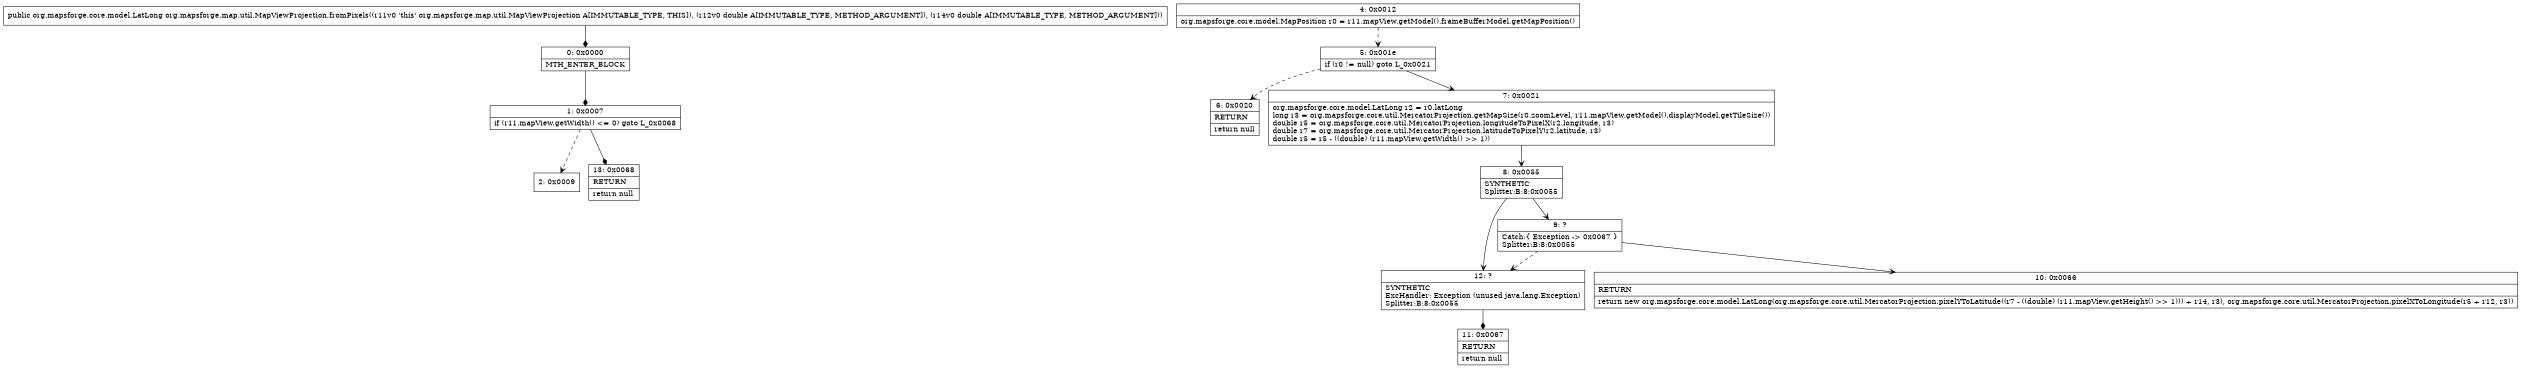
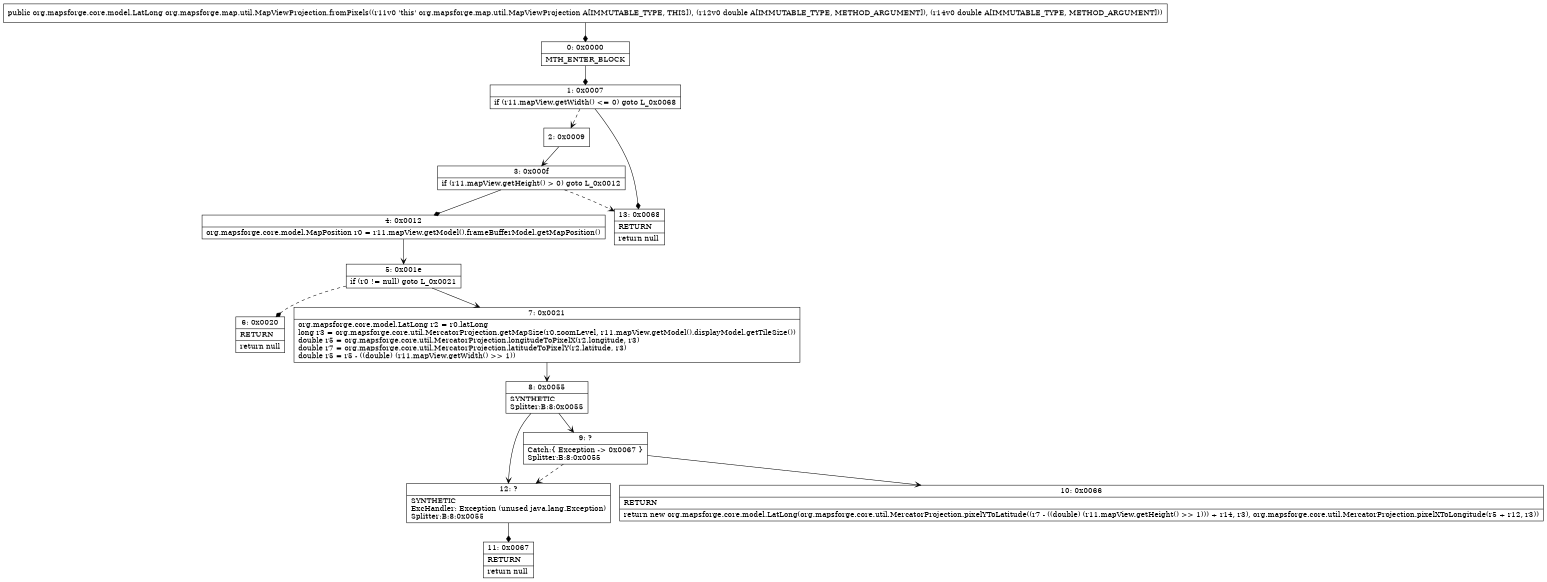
(1378, 35) -> (404, 249)
(1286, 80) -> (312, 296)
none -> (531, 178)
